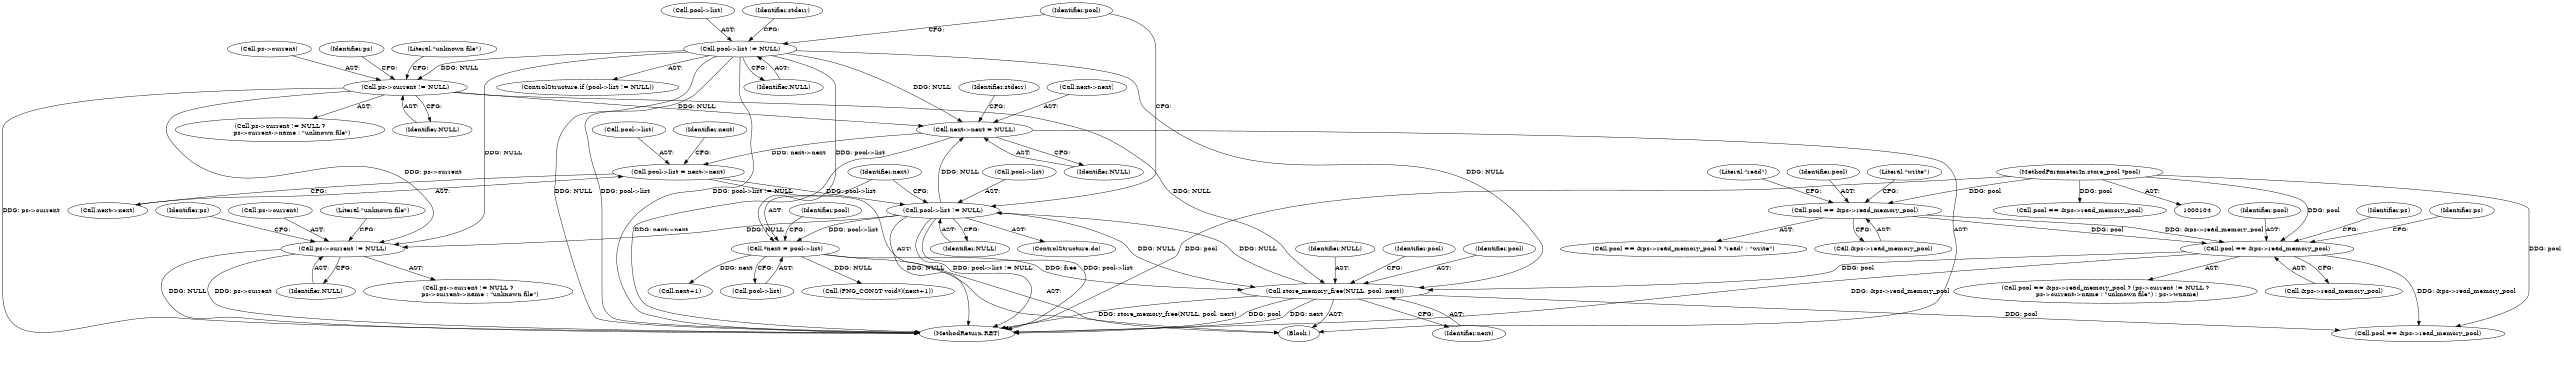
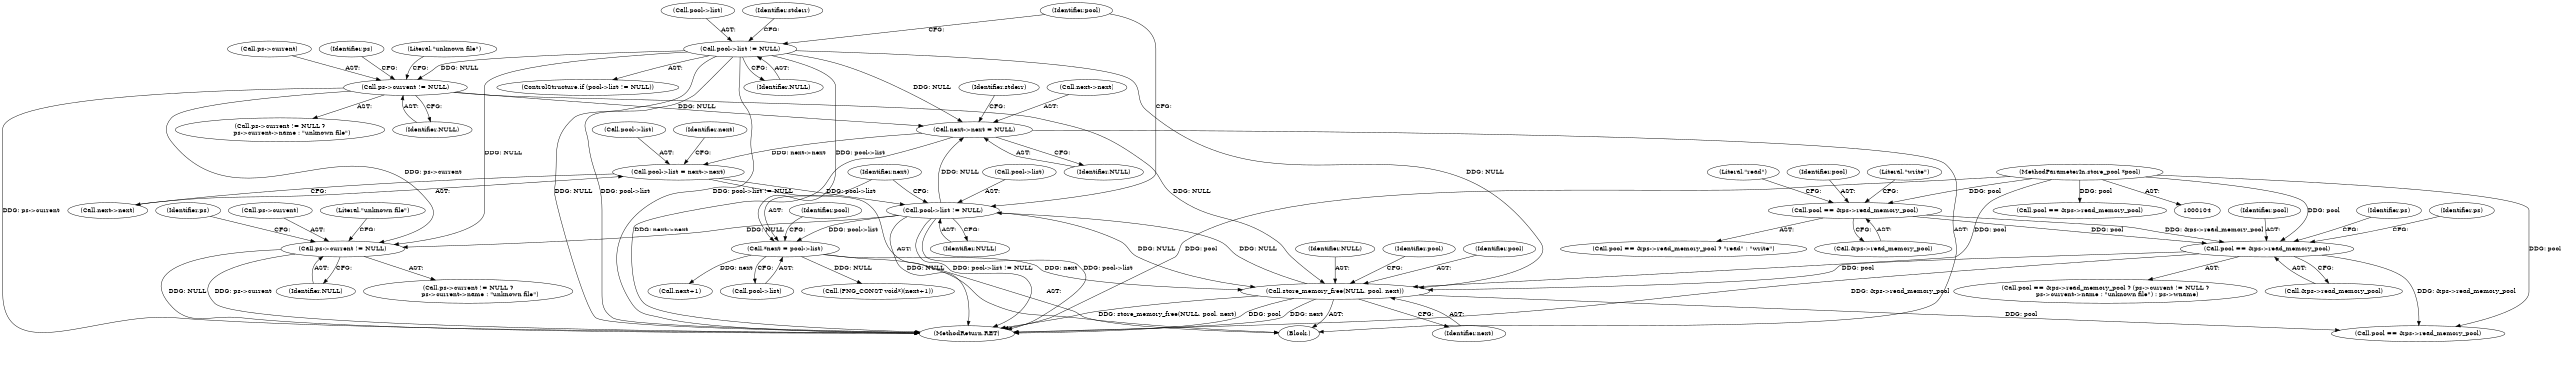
(1067, 249) -> none
(1061, 268) -> (1061, 268)
none -> (1753, 269)
